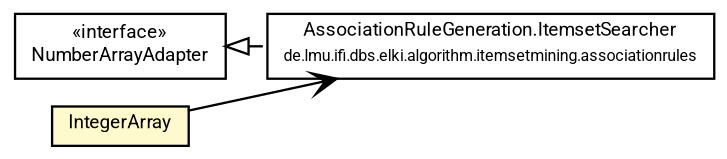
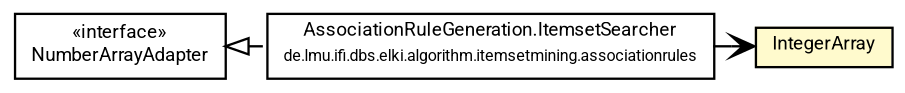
(251, 97) -> (722, 46)
